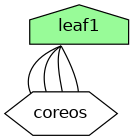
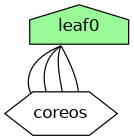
(79, 27) -> (79, 27)
